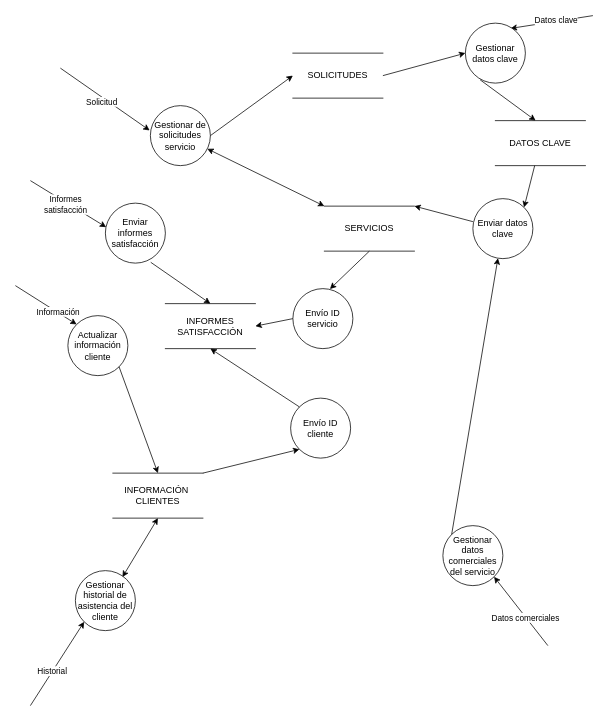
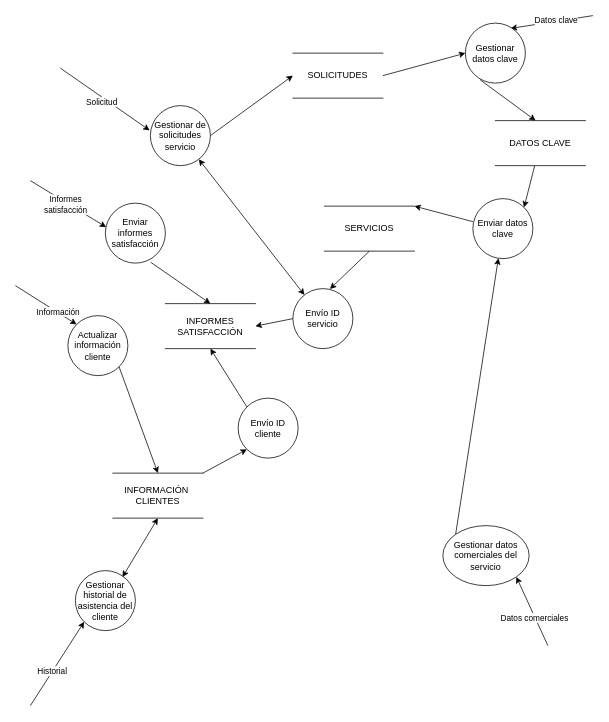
(266, 177) -> (252, 227)
(321, 428) -> (268, 428)
(473, 555) -> (486, 555)
